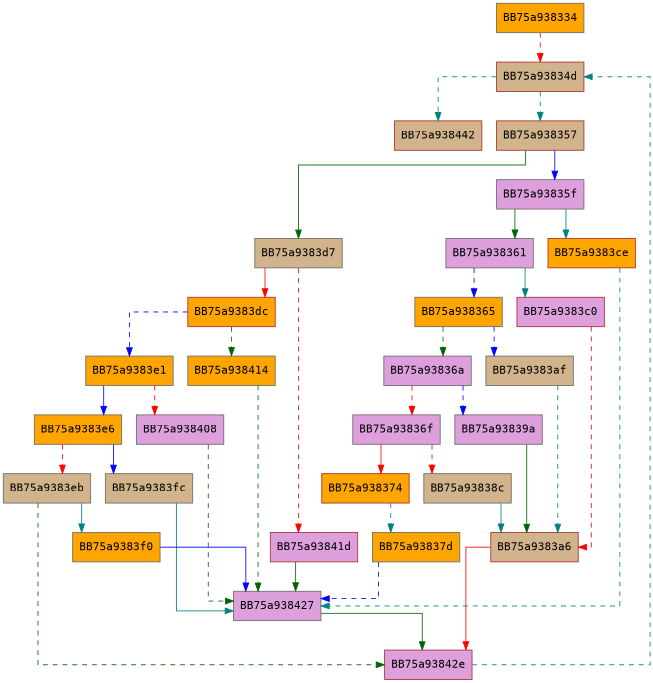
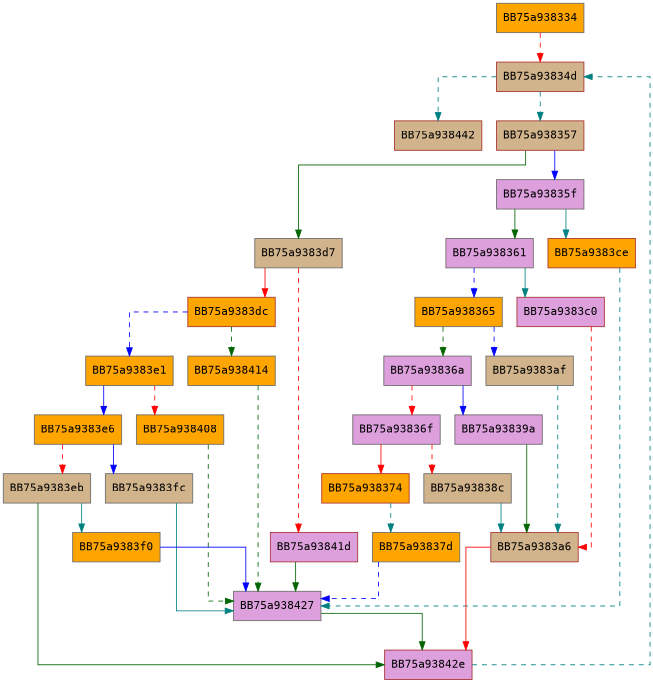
(463, 396) -> (463, 396)
(180, 430) -> (180, 430)
(126, 665) -> (126, 665)
